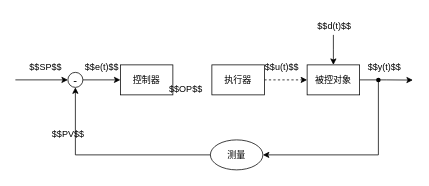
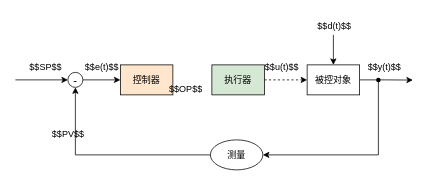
(147, 80) -> (147, 80)
(238, 80) -> (238, 80)
